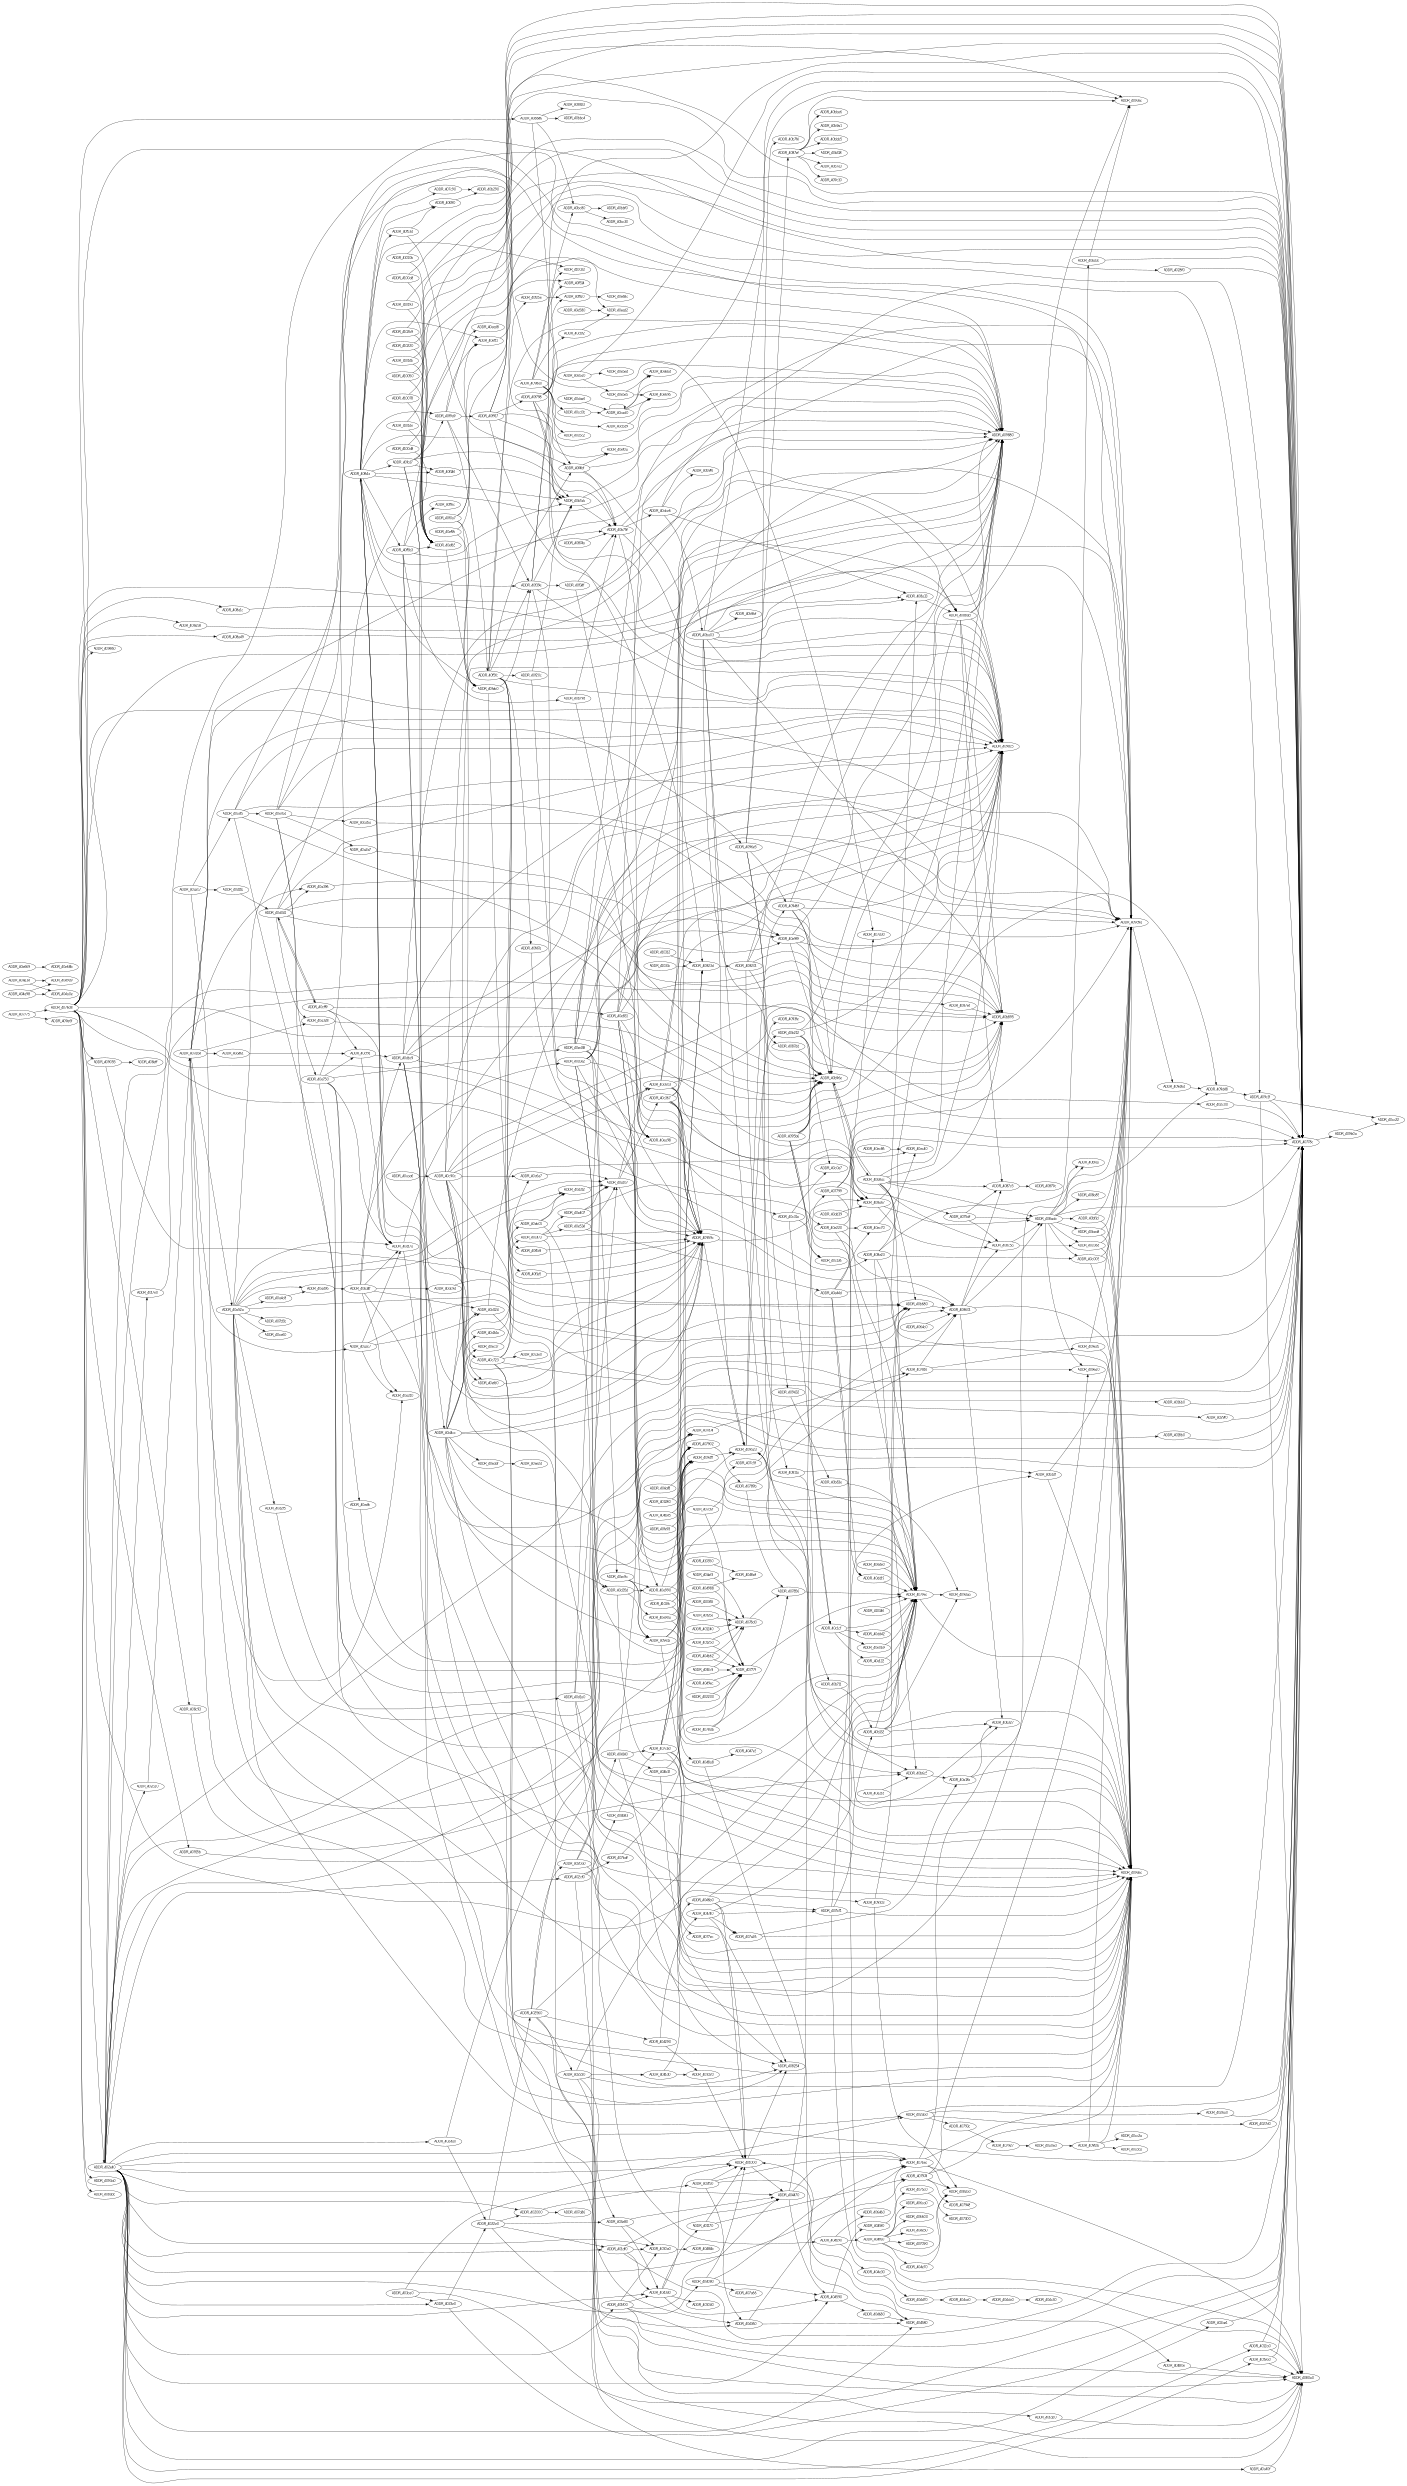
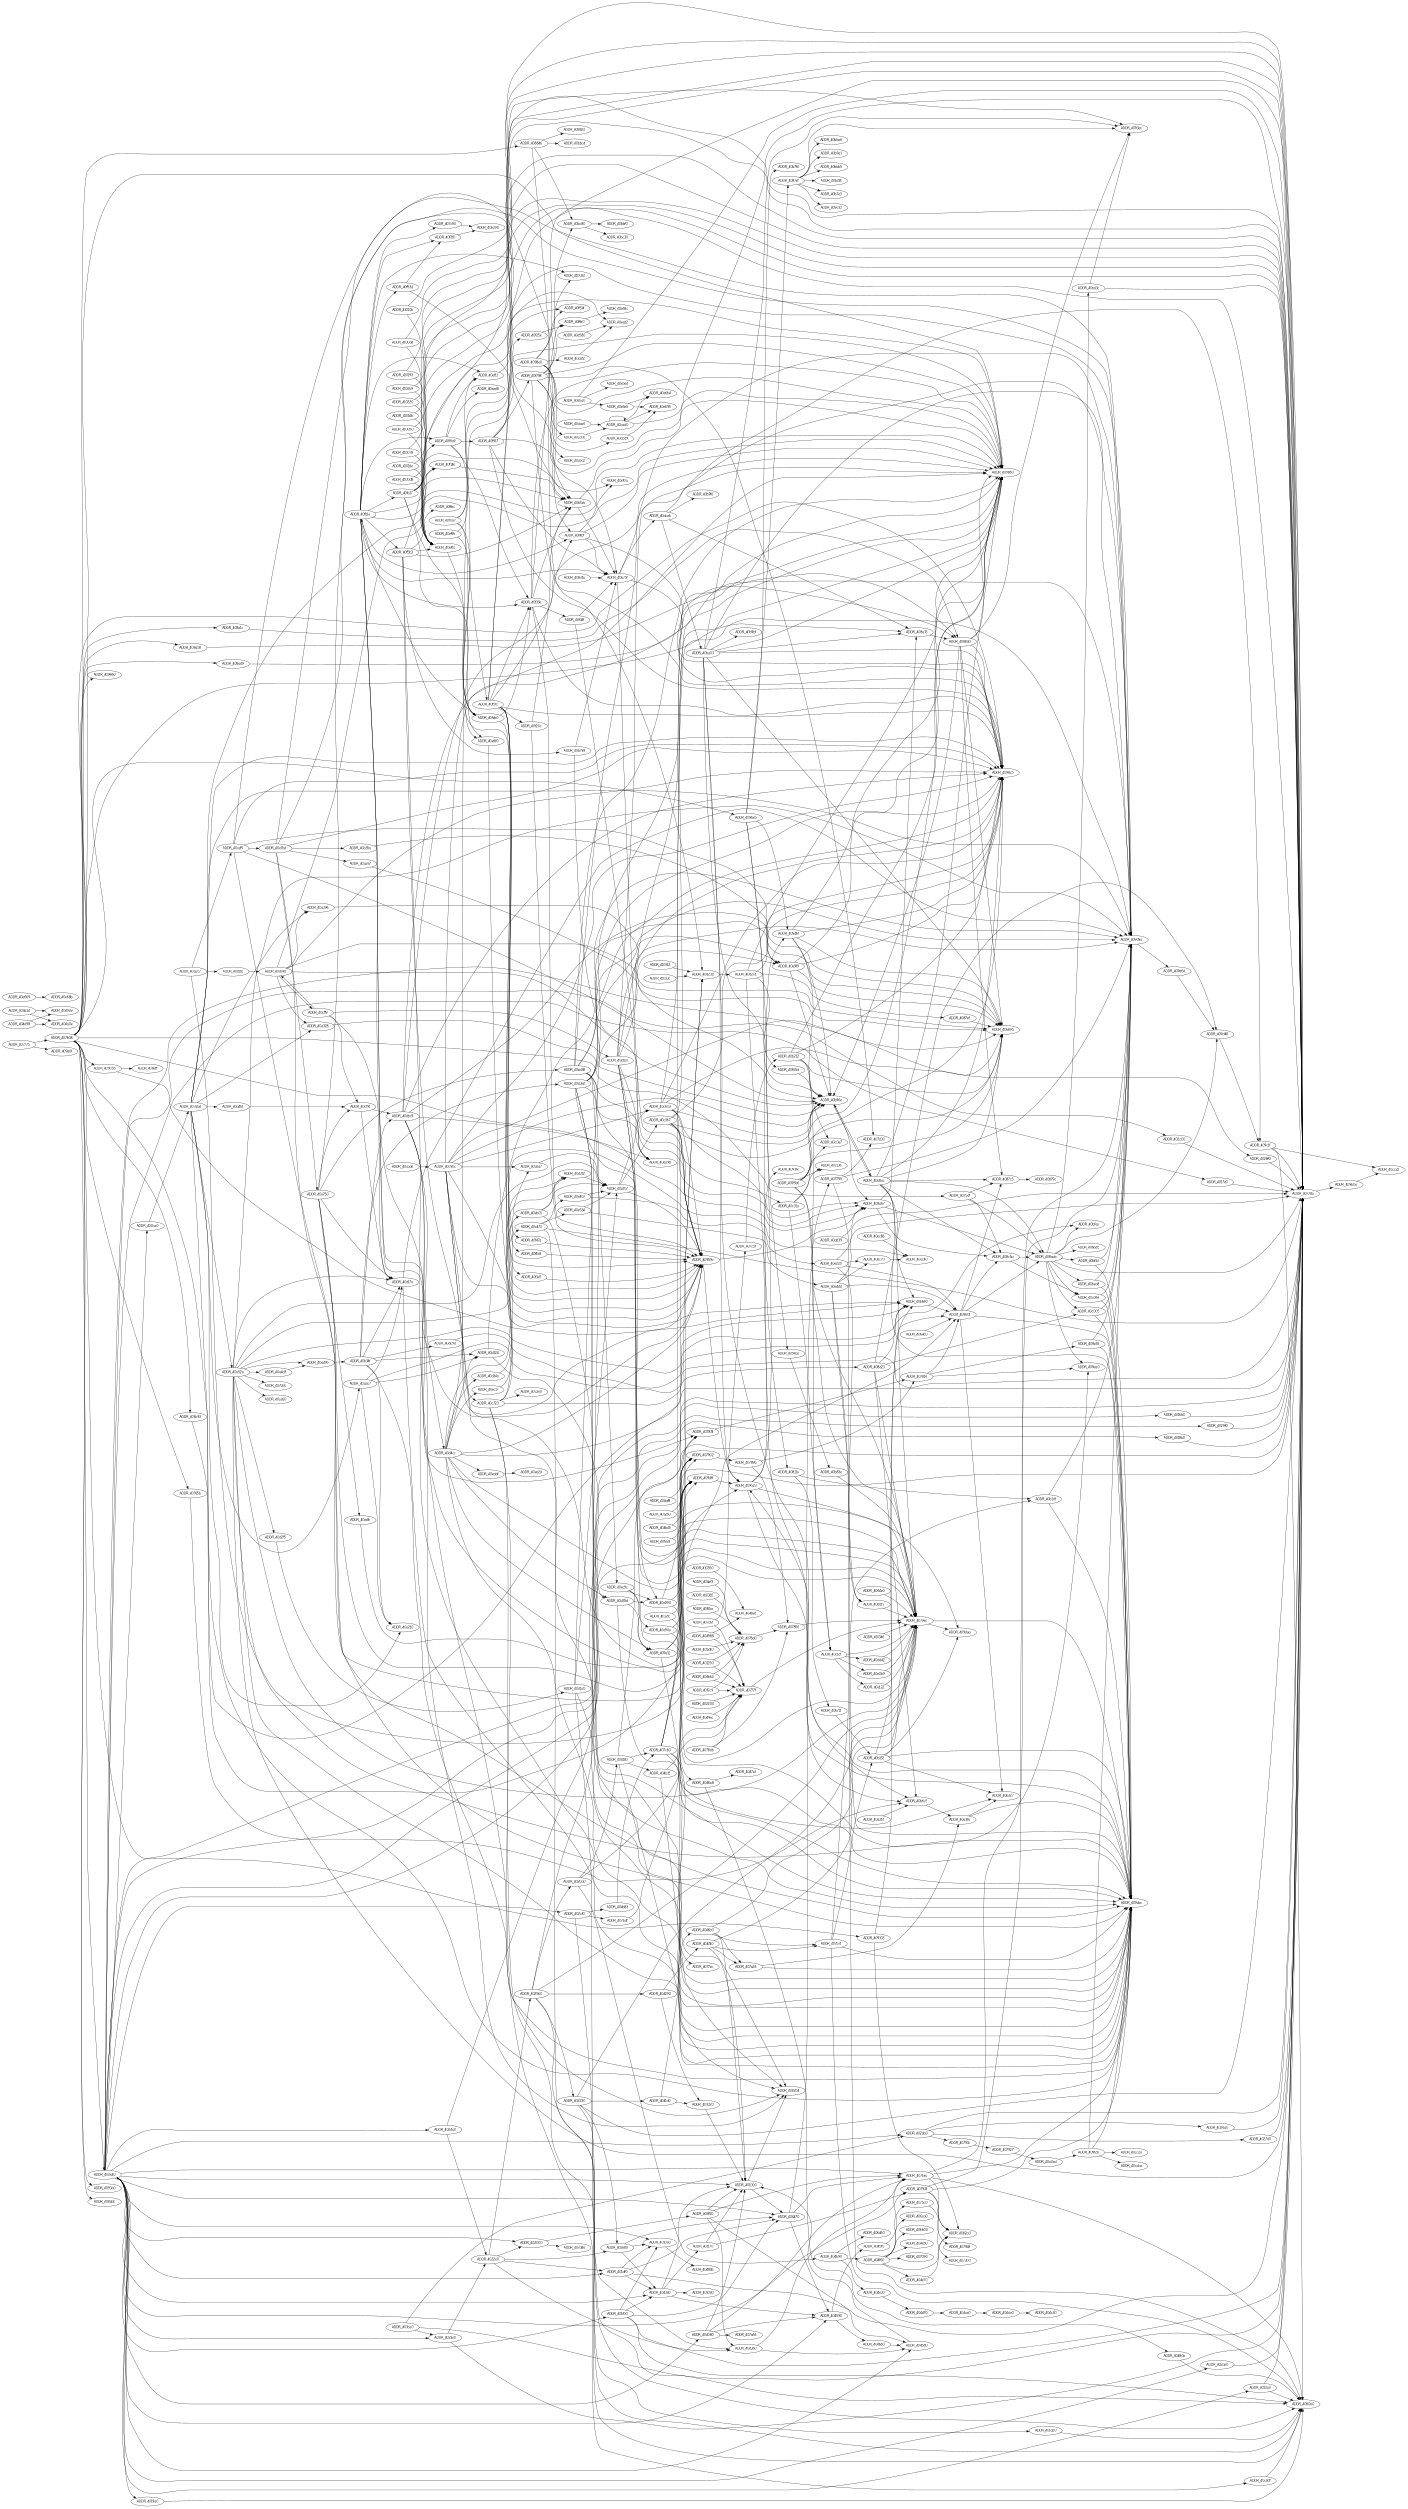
(1296, 1754) -> none
(1217, 2323) -> (1217, 2365)
